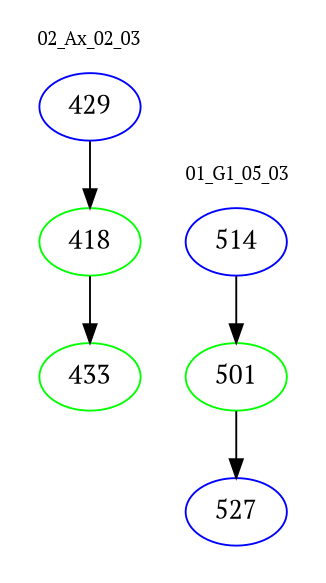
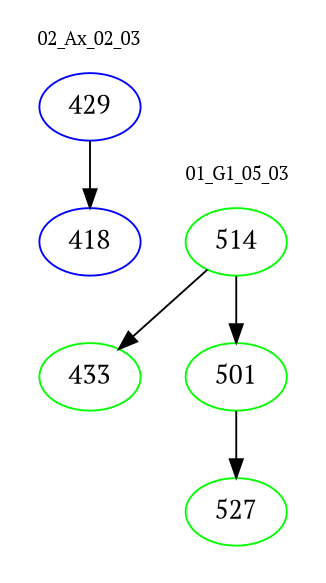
(90, 242) -> (90, 242)
(236, 242) -> (236, 242)
(90, 300) -> (183, 291)
(236, 512) -> (236, 512)
